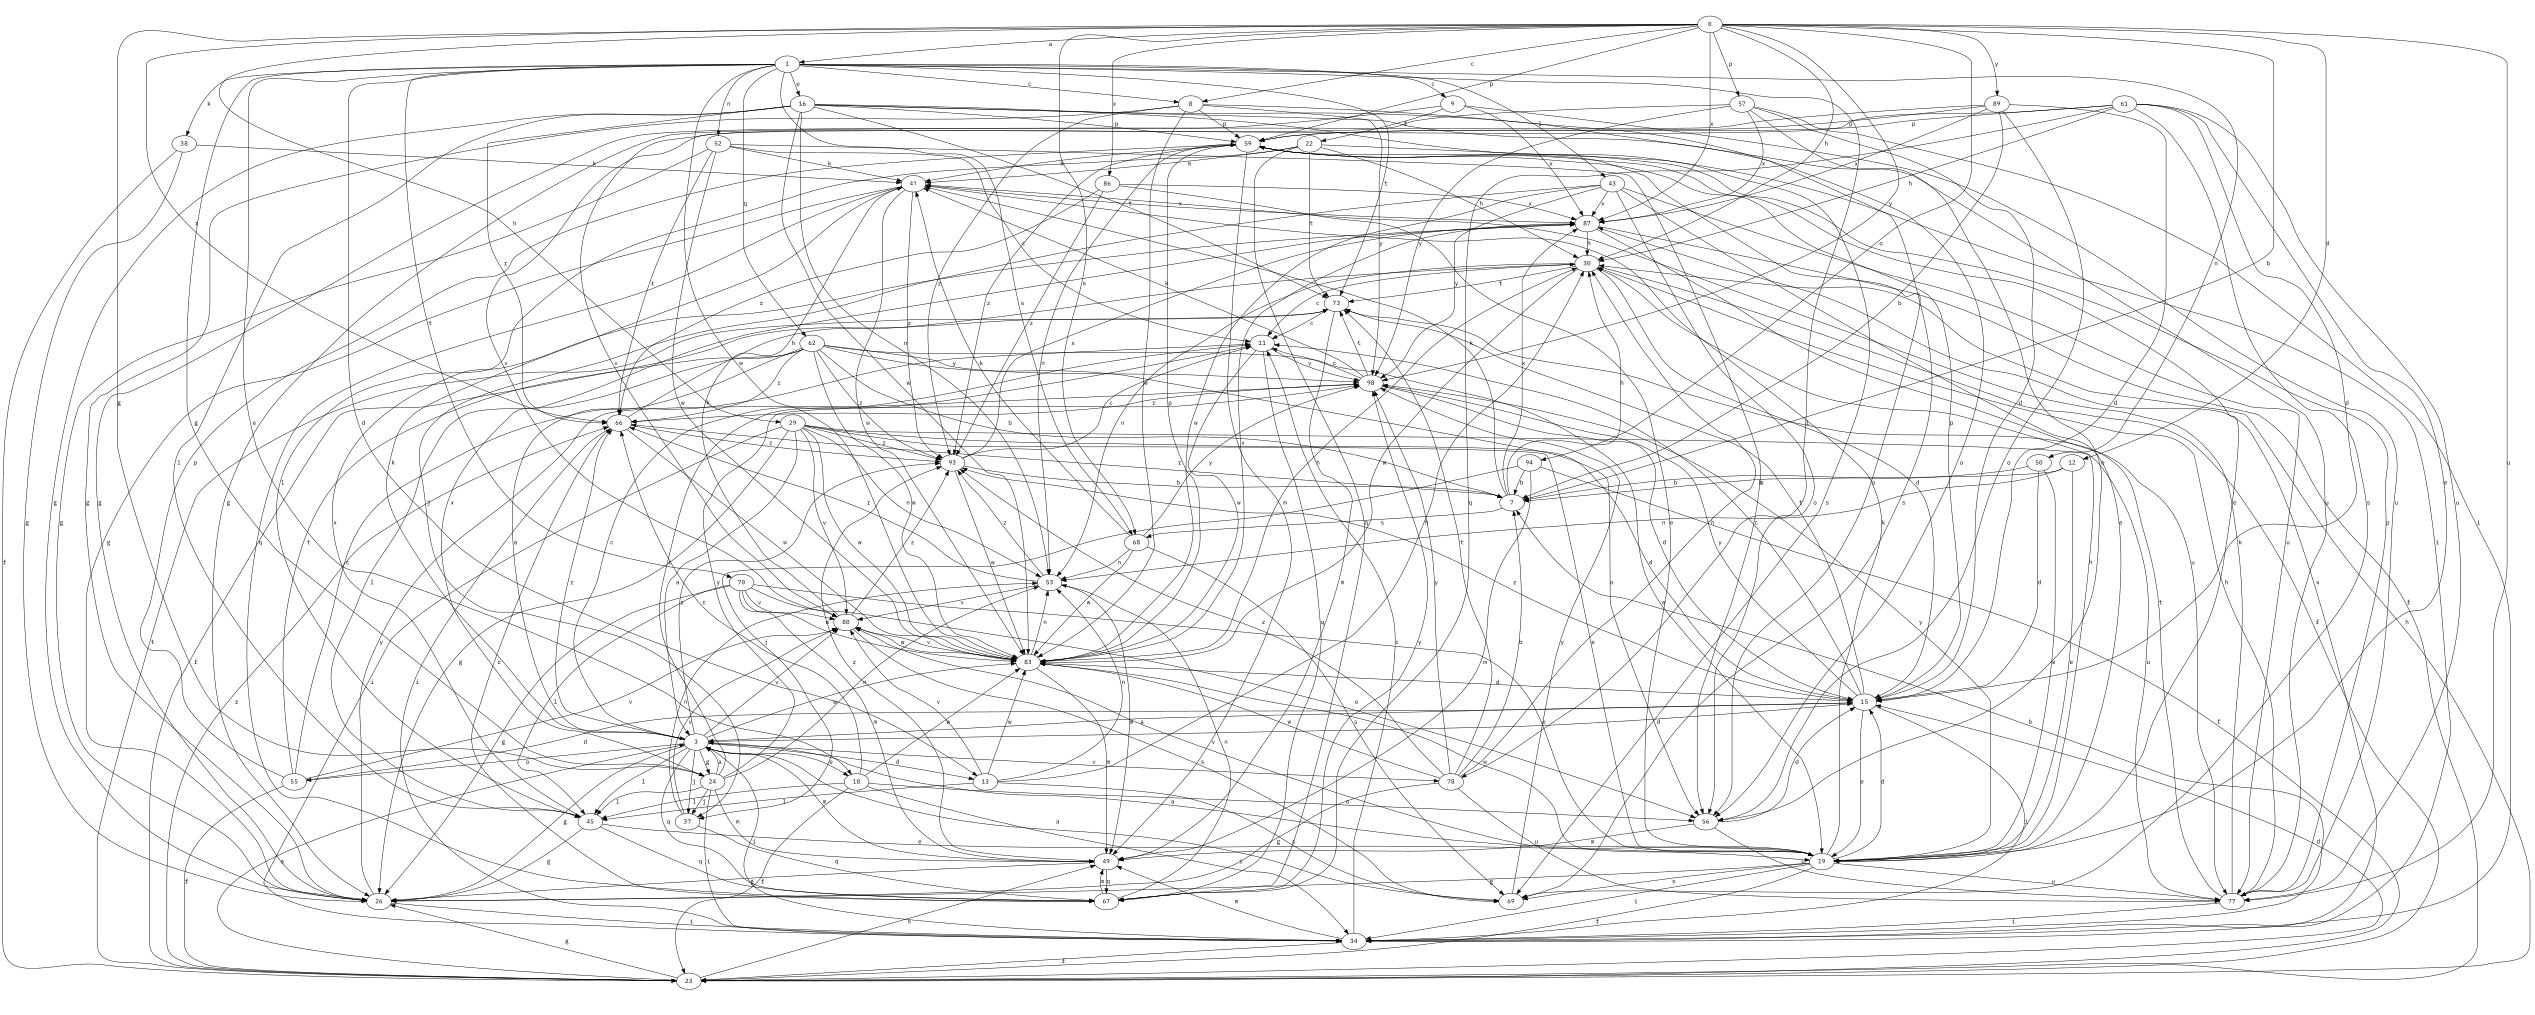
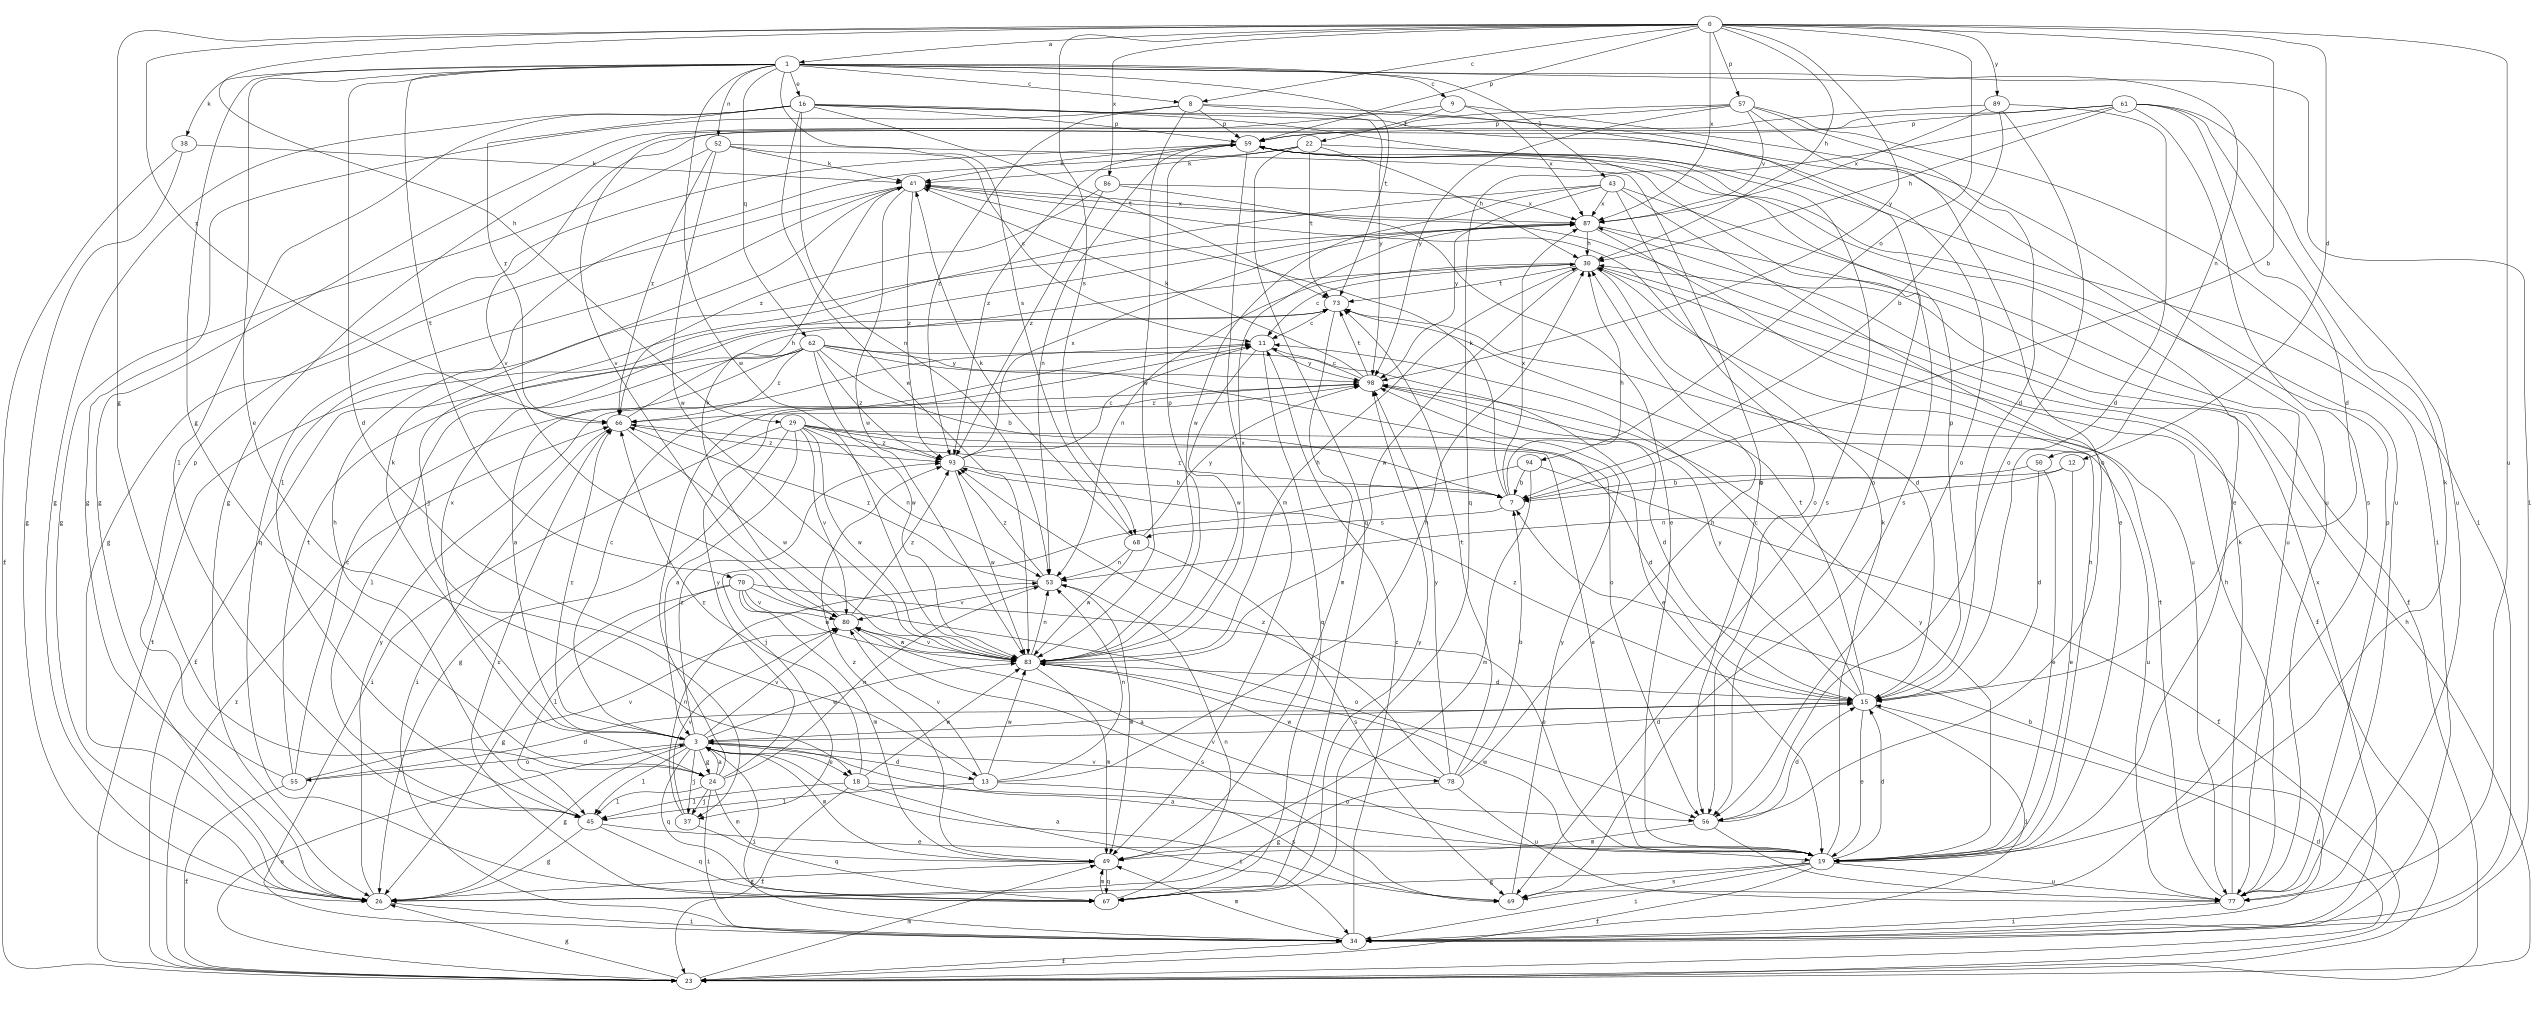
(1748, 94) -> (2464, 260)
(1769, 127) -> (1474, 123)
(1764, 164) -> (1764, 164)
(2446, 483) -> (2446, 483)
(335, 523) -> (335, 523)
(910, 921) -> (910, 921)
